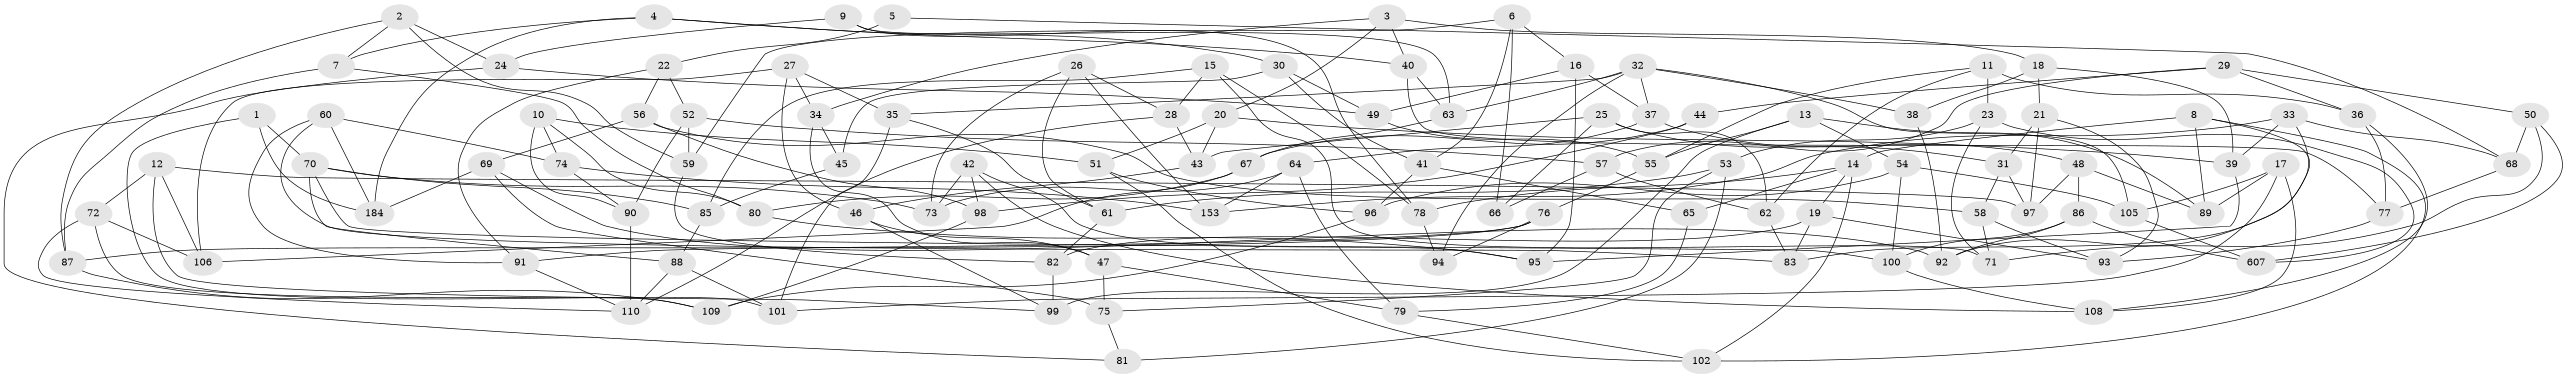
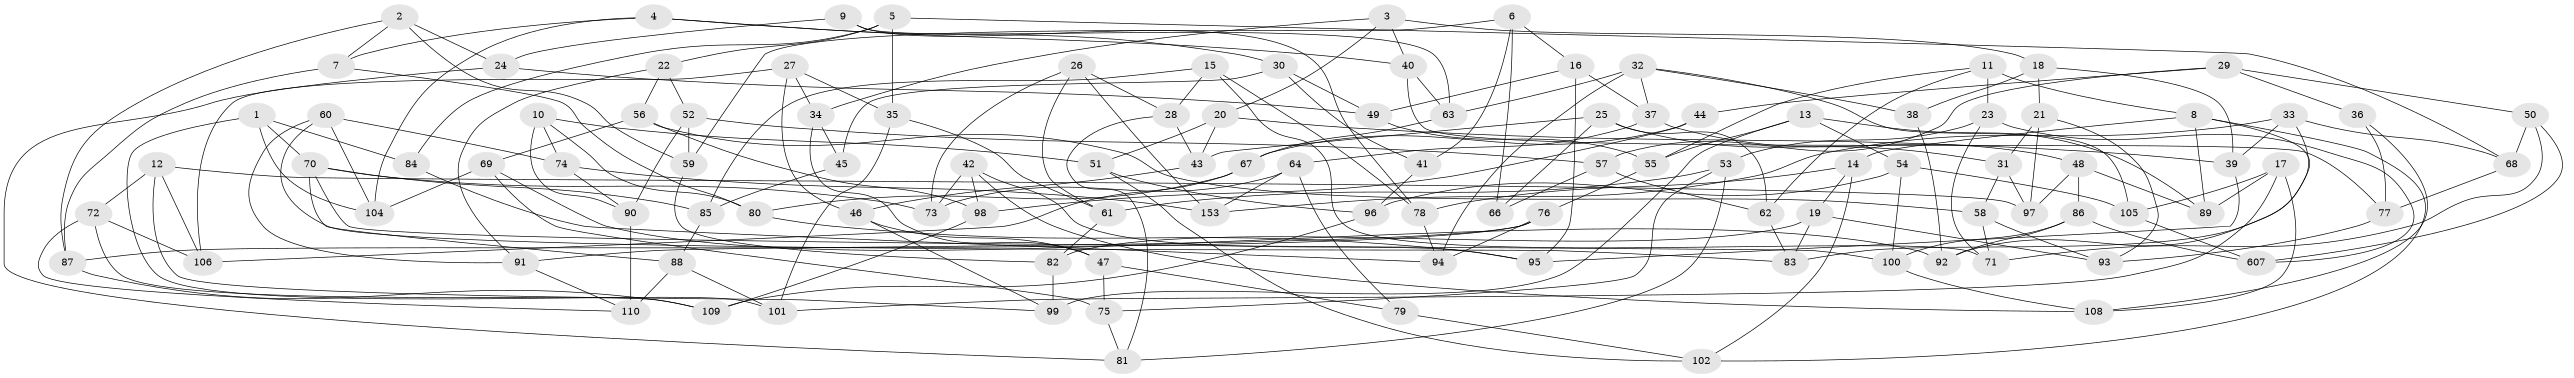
(2171, 95) -> (2088, 98)
(1285, 96) -> (892, 66)
none -> (411, 165)
(886, 173) -> (1140, 217)
(374, 214) -> (374, 214)
(1689, 214) -> none
